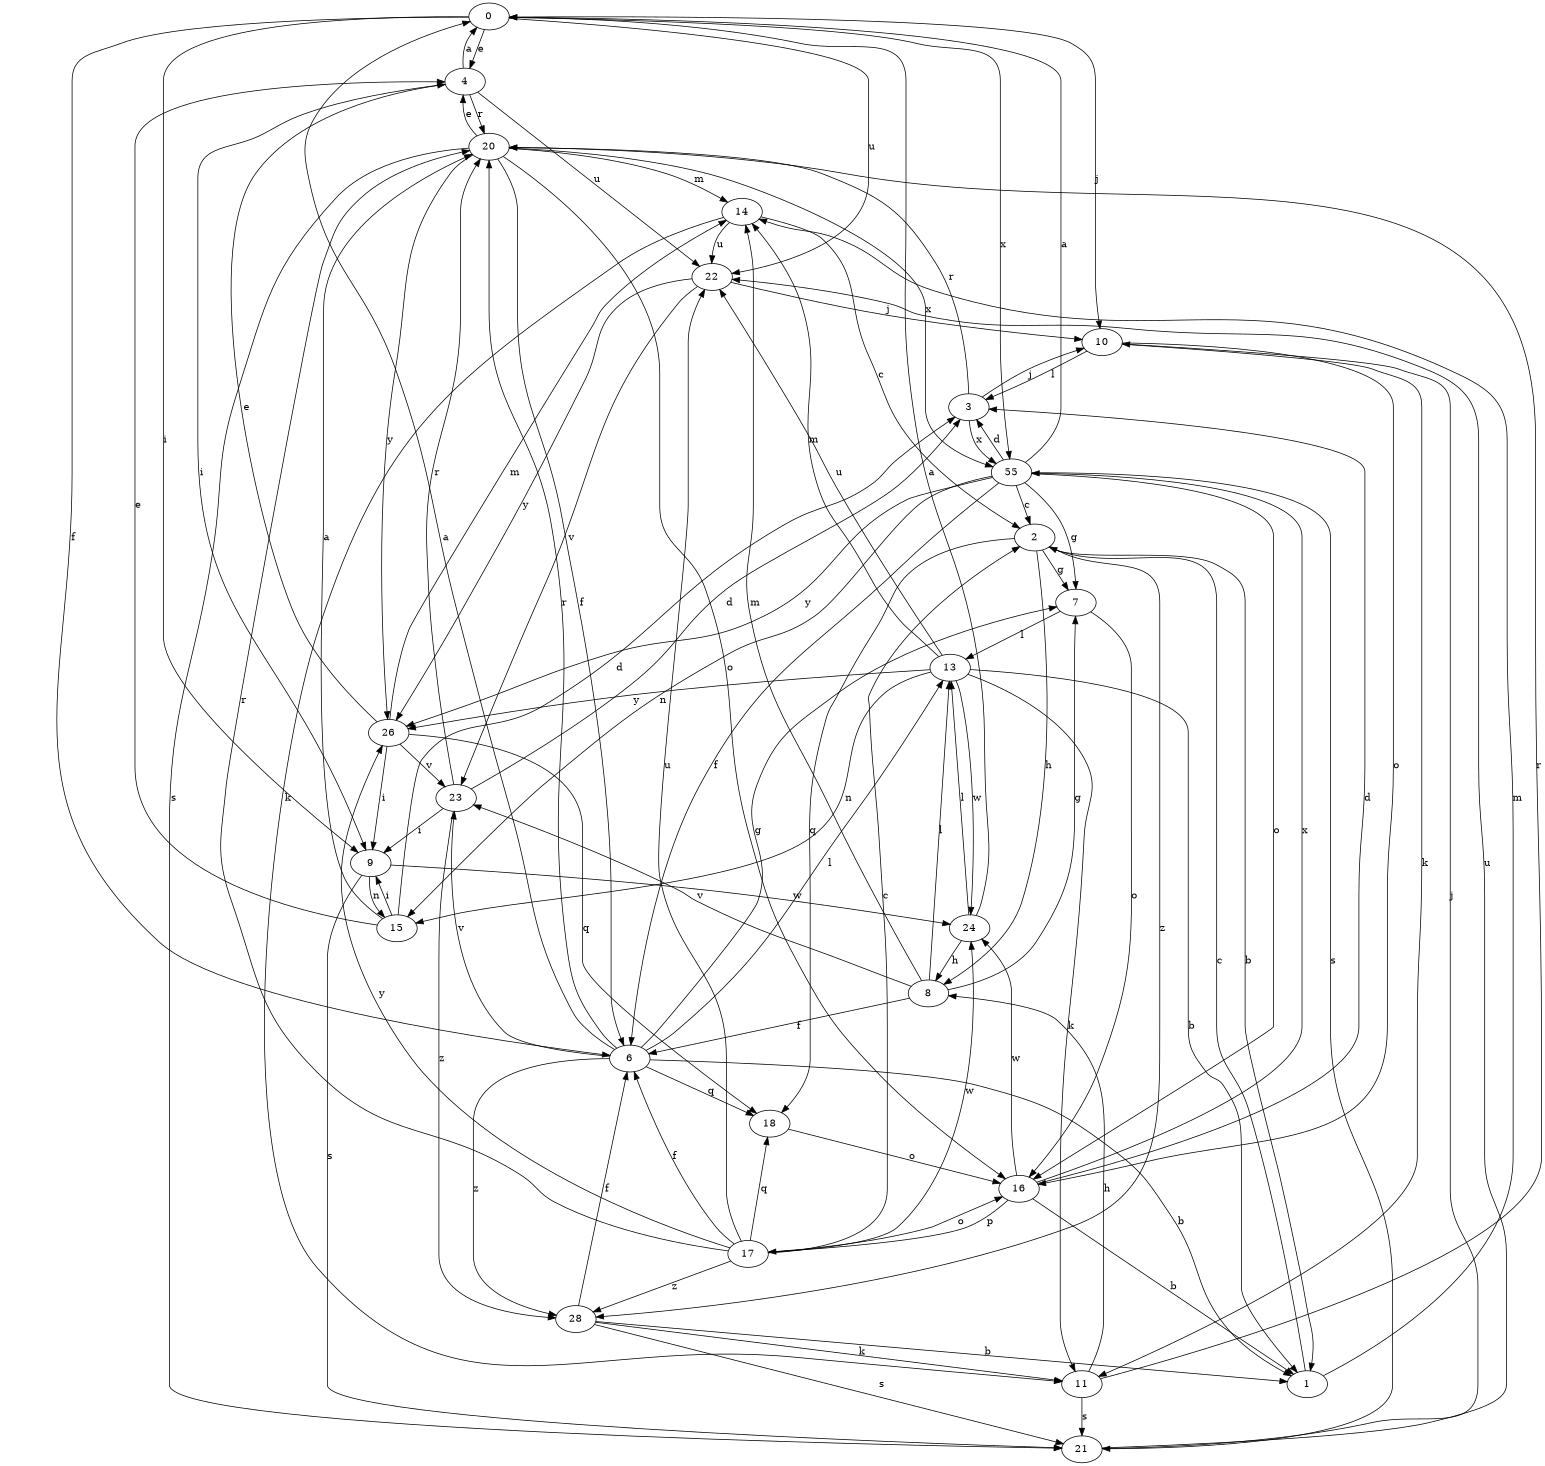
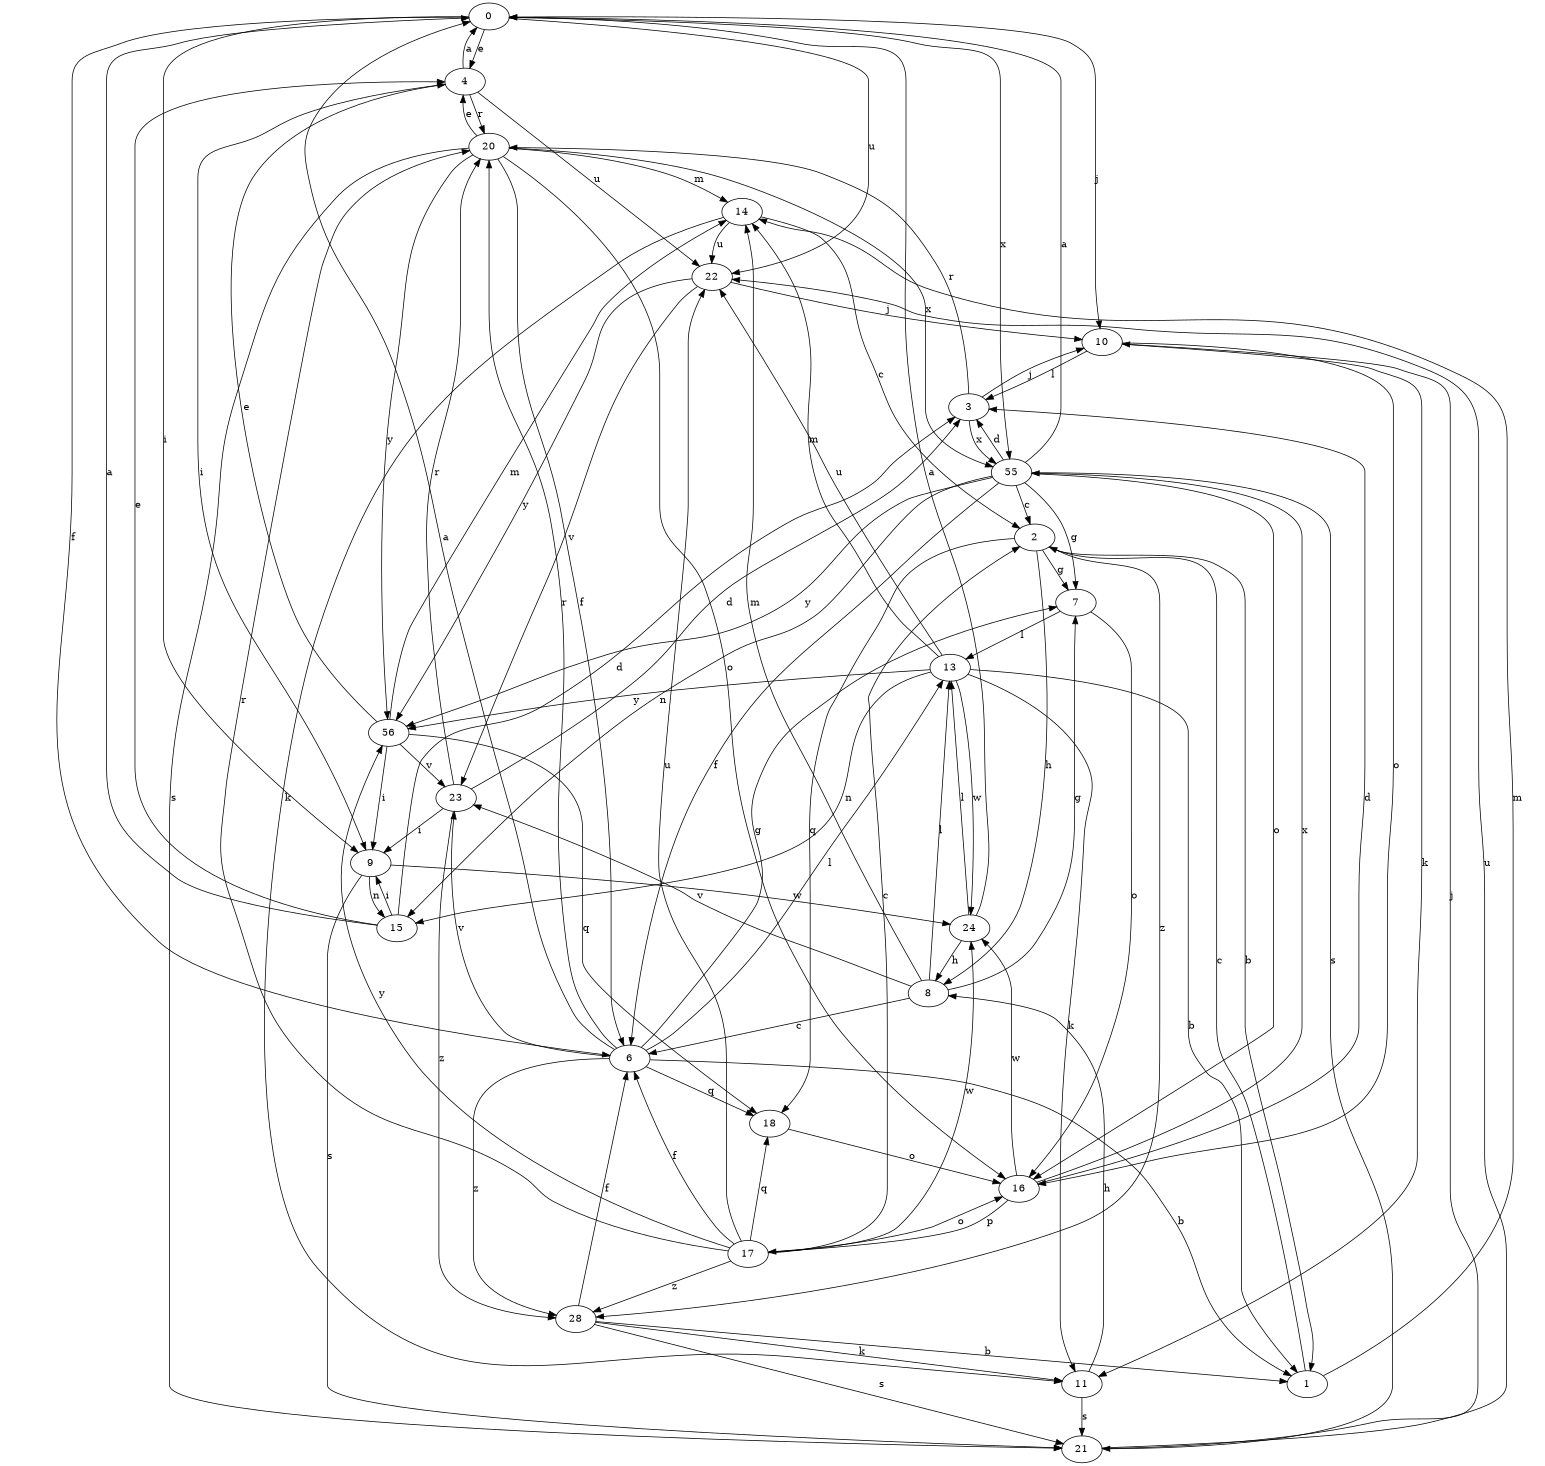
(1536, 473) -> none
(324, 514) -> (107, 409)
(389, 733) -> (389, 733)
(799, 1026) -> (799, 1026)
(1160, 1285) -> none
